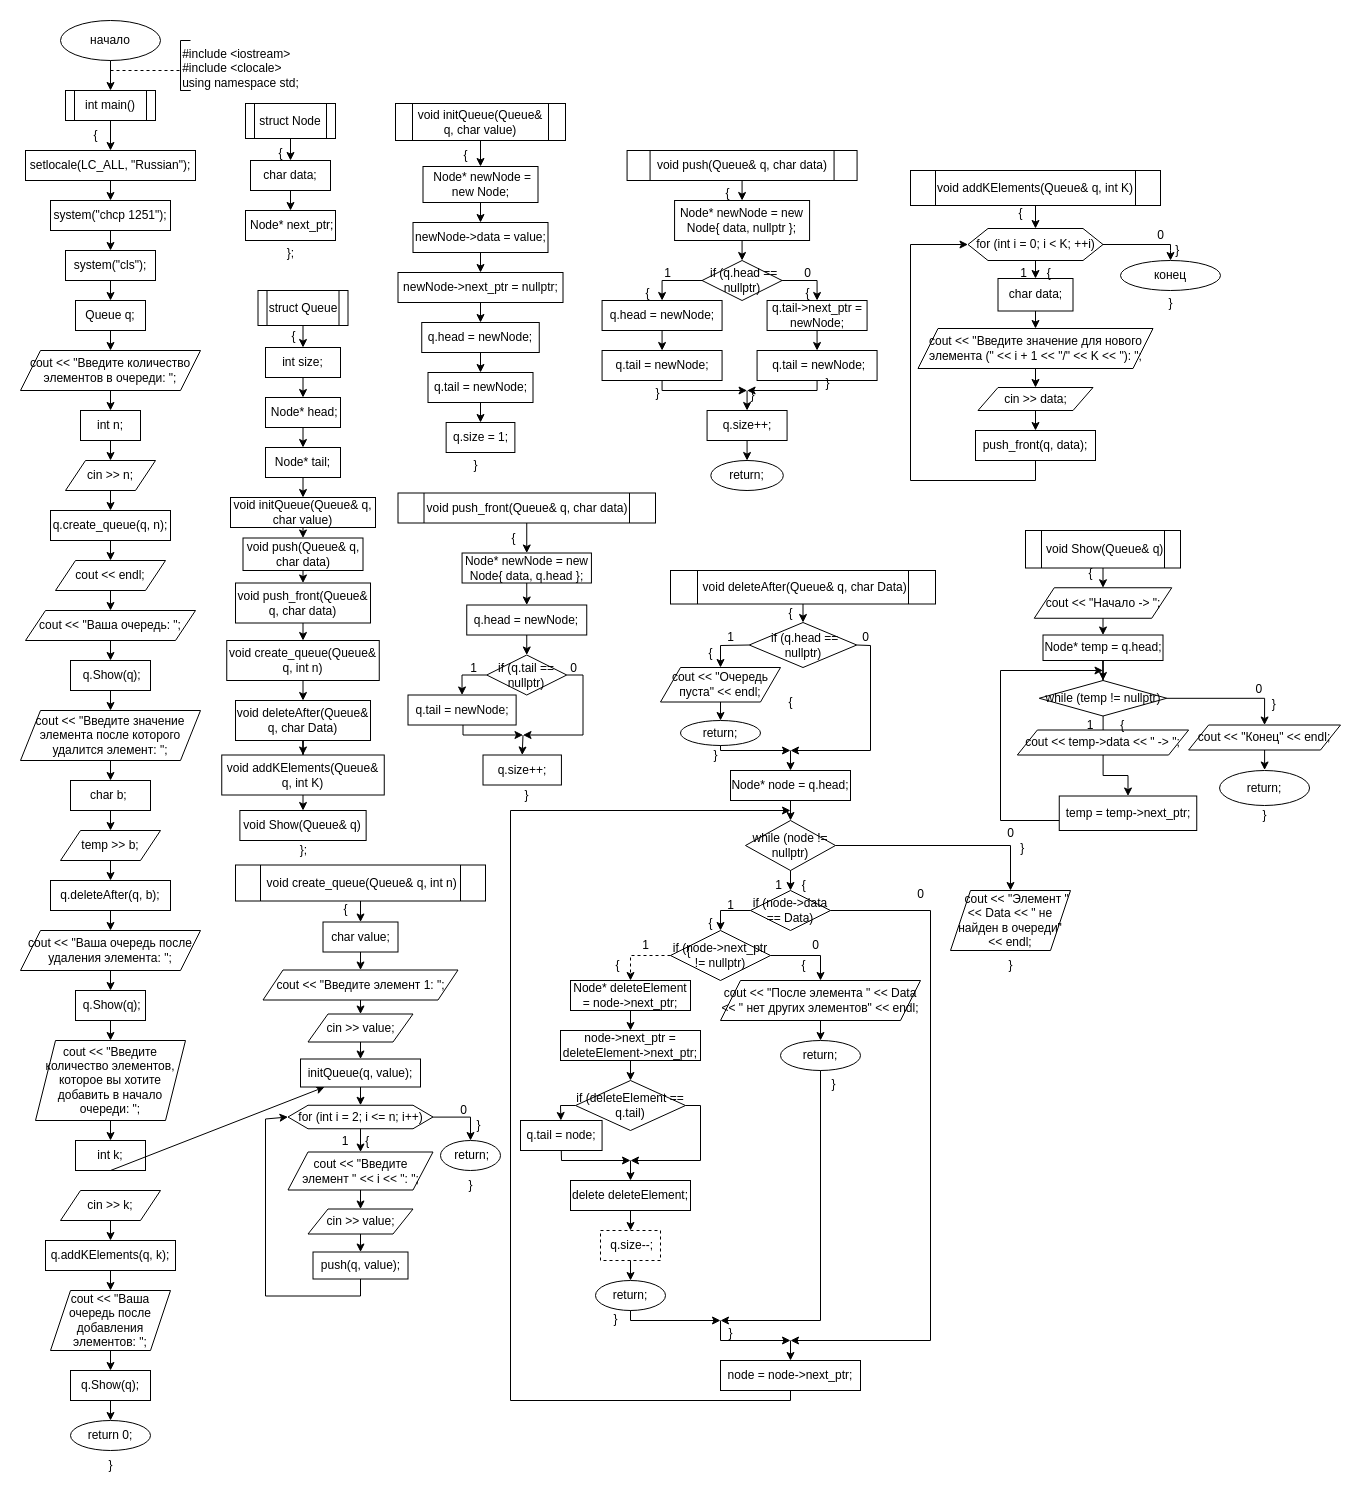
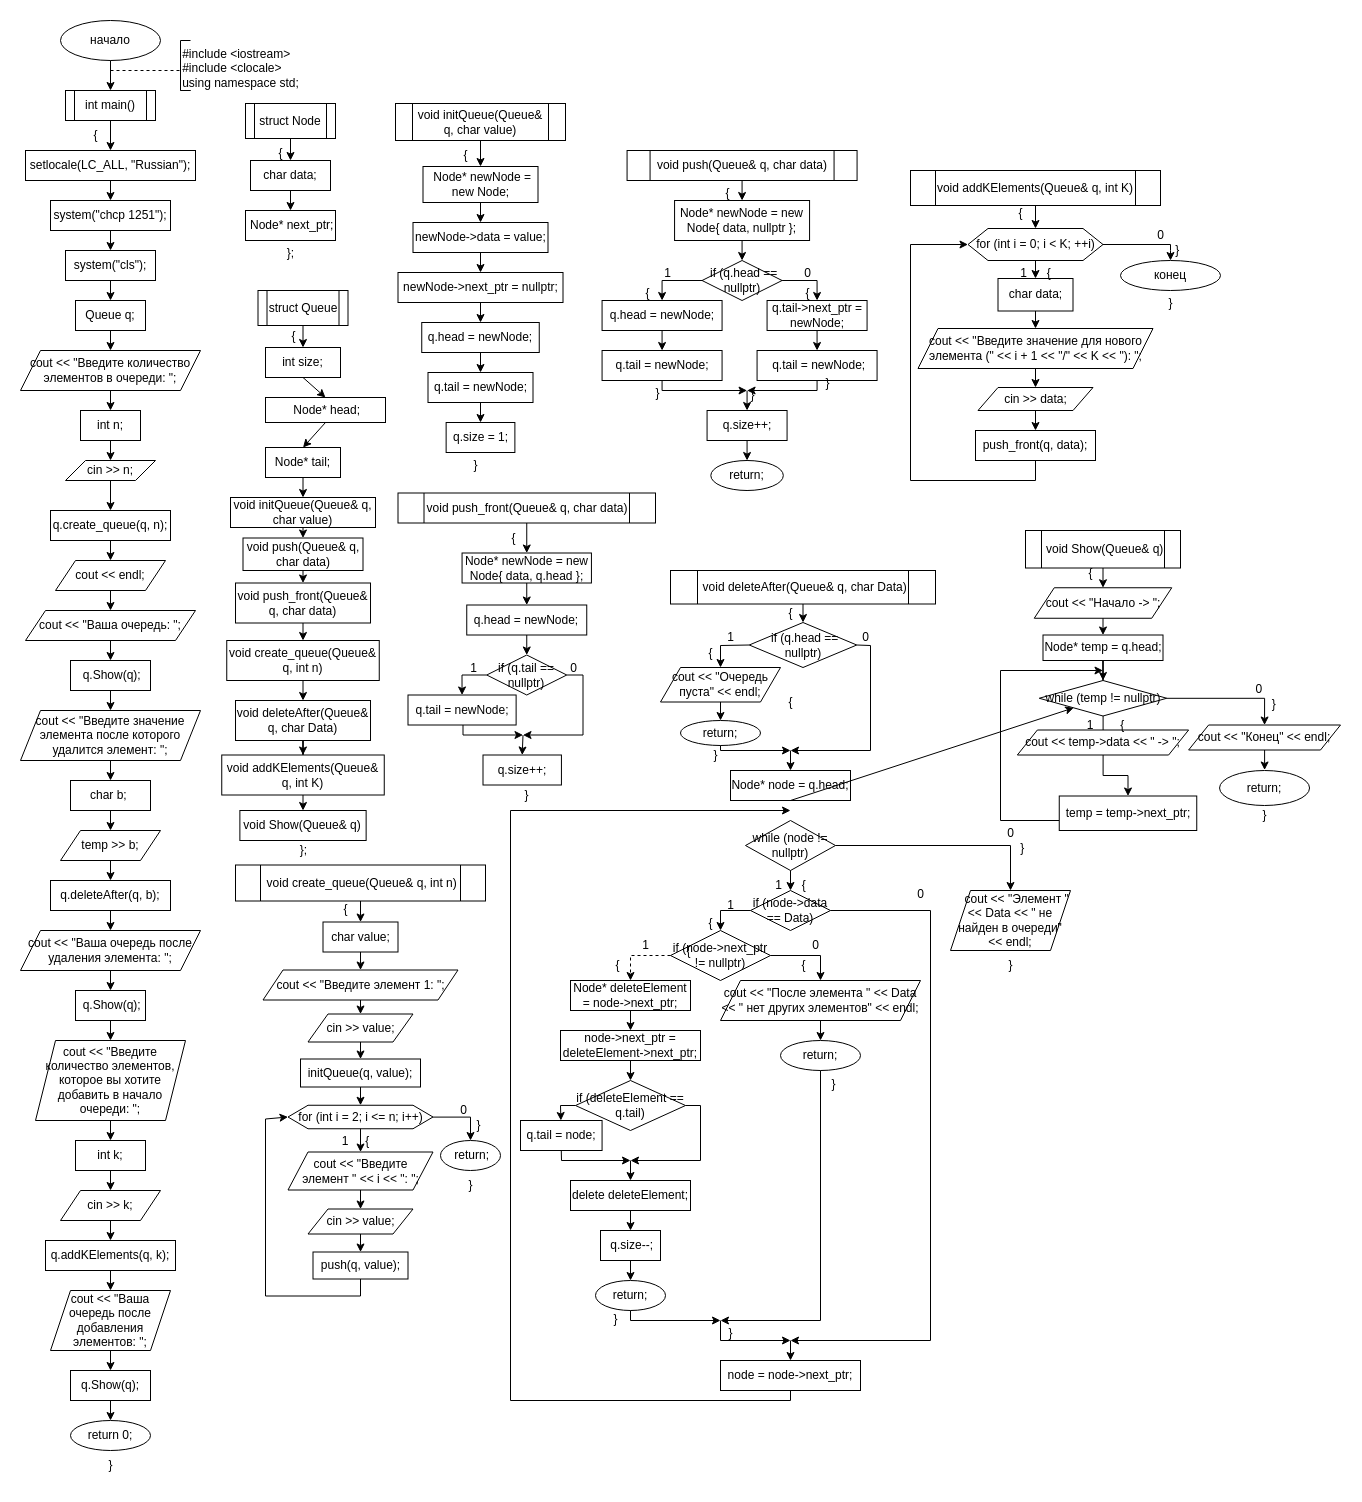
(303, 413) -> (326, 410)
(111, 476) -> (111, 471)
(791, 807) -> (929, 755)
(214, 1130) -> (111, 1177)
(631, 1246) -> (631, 1246)
